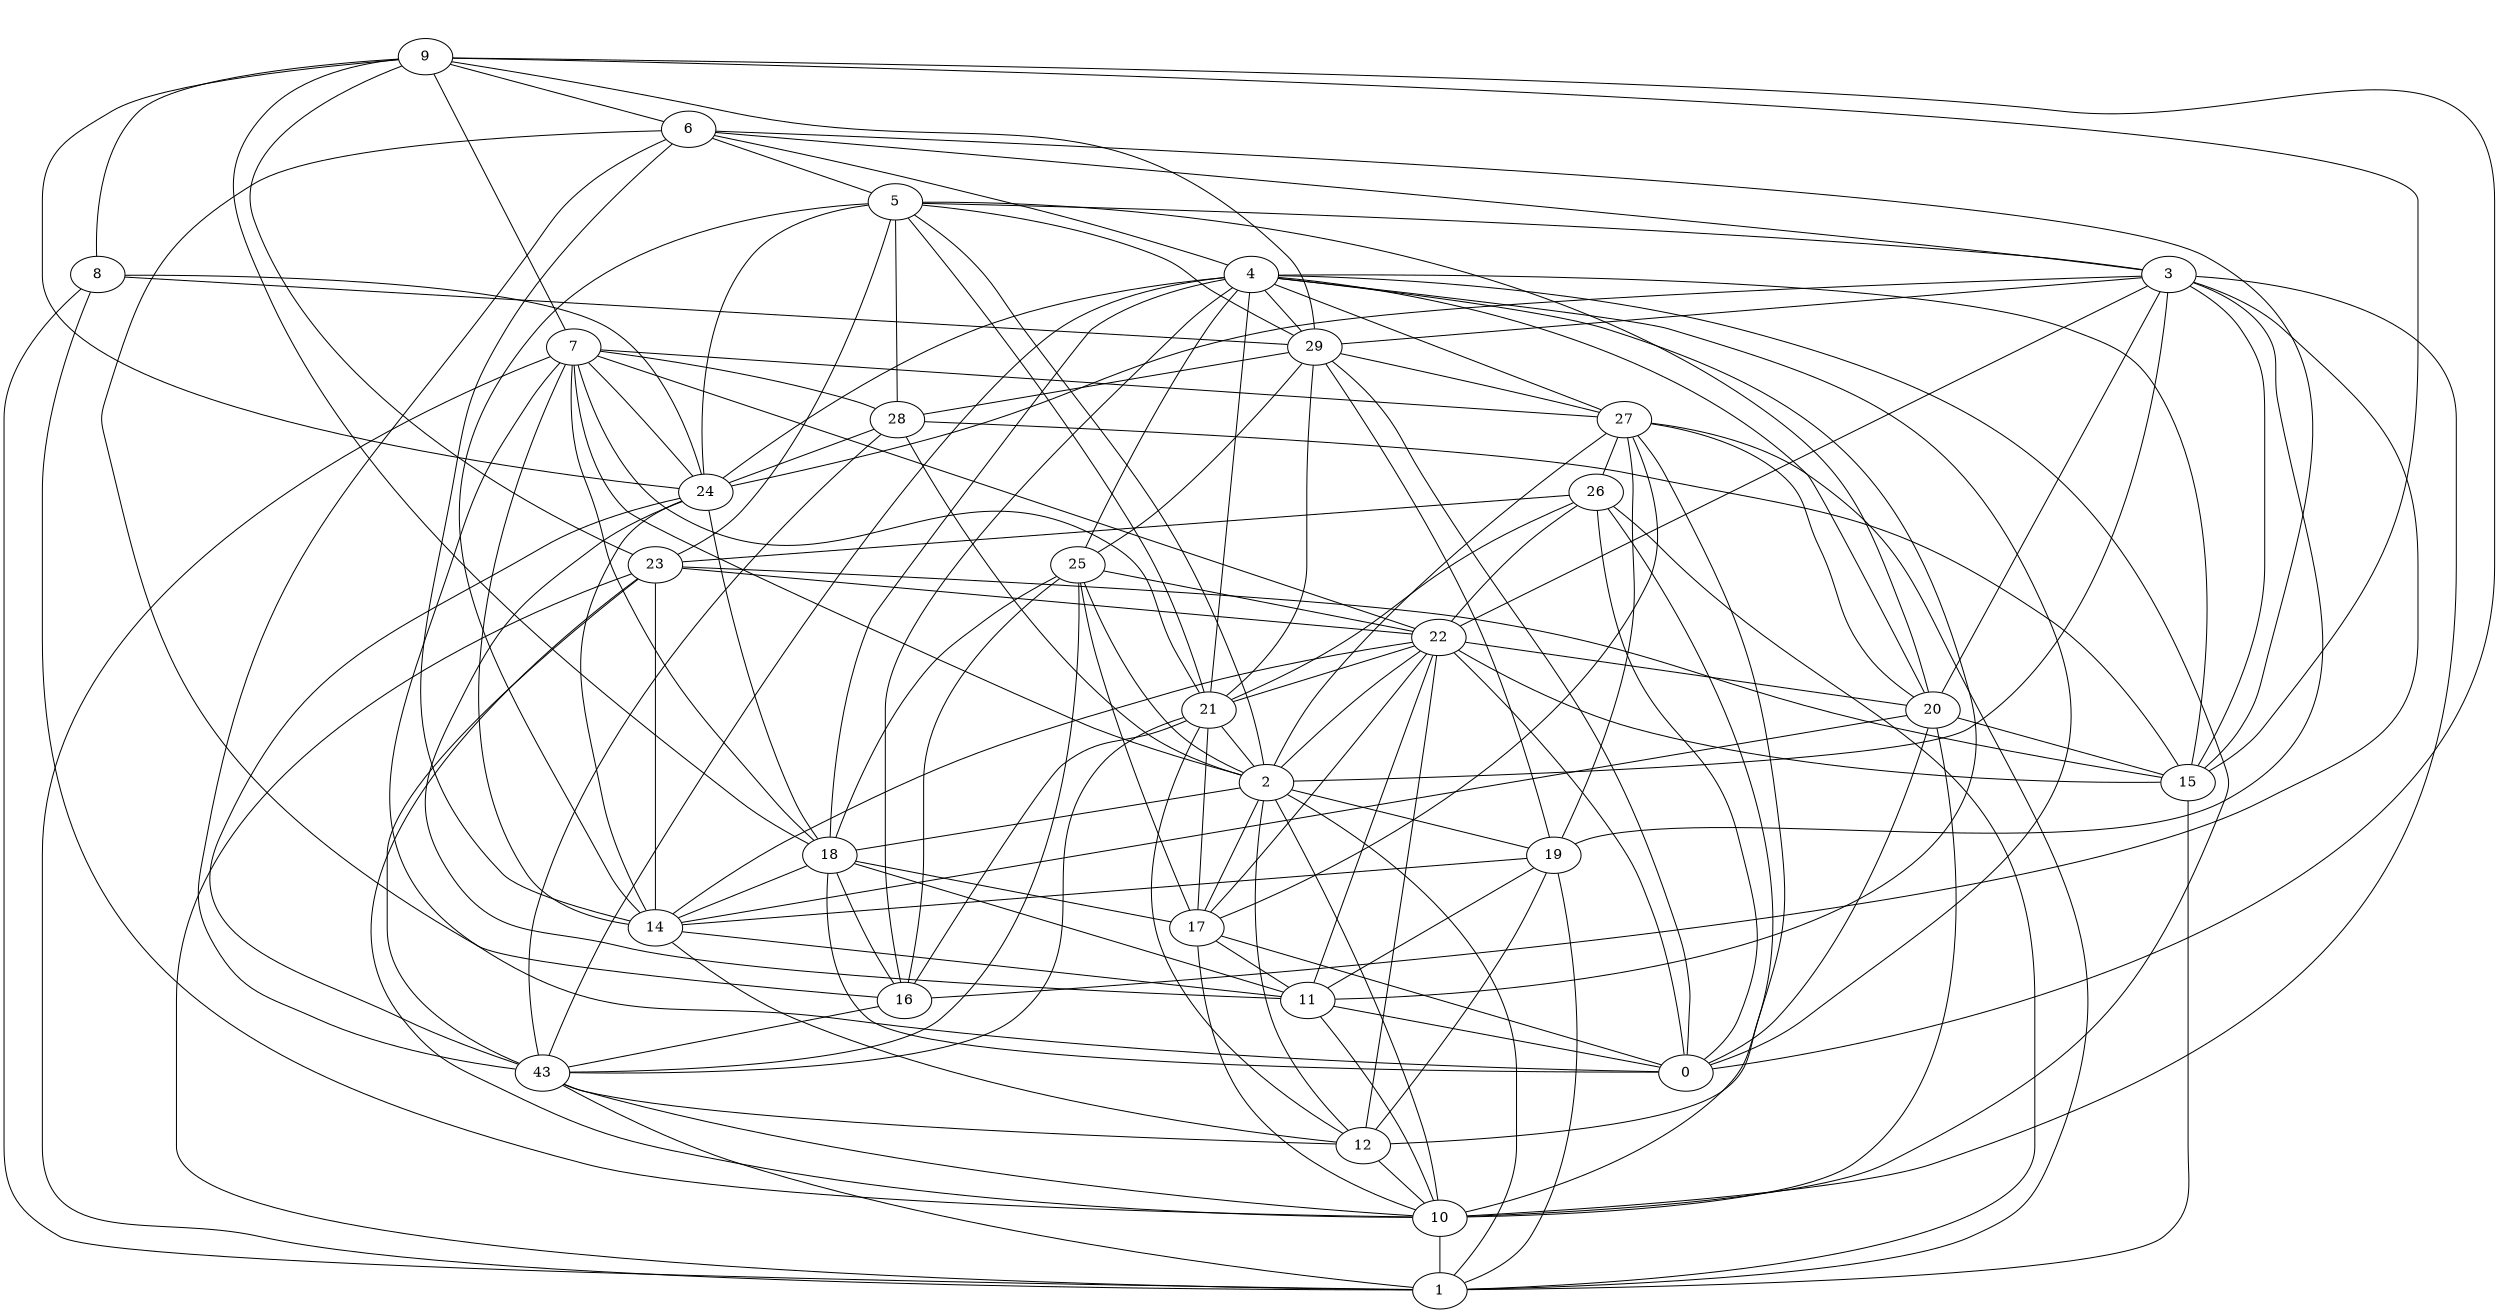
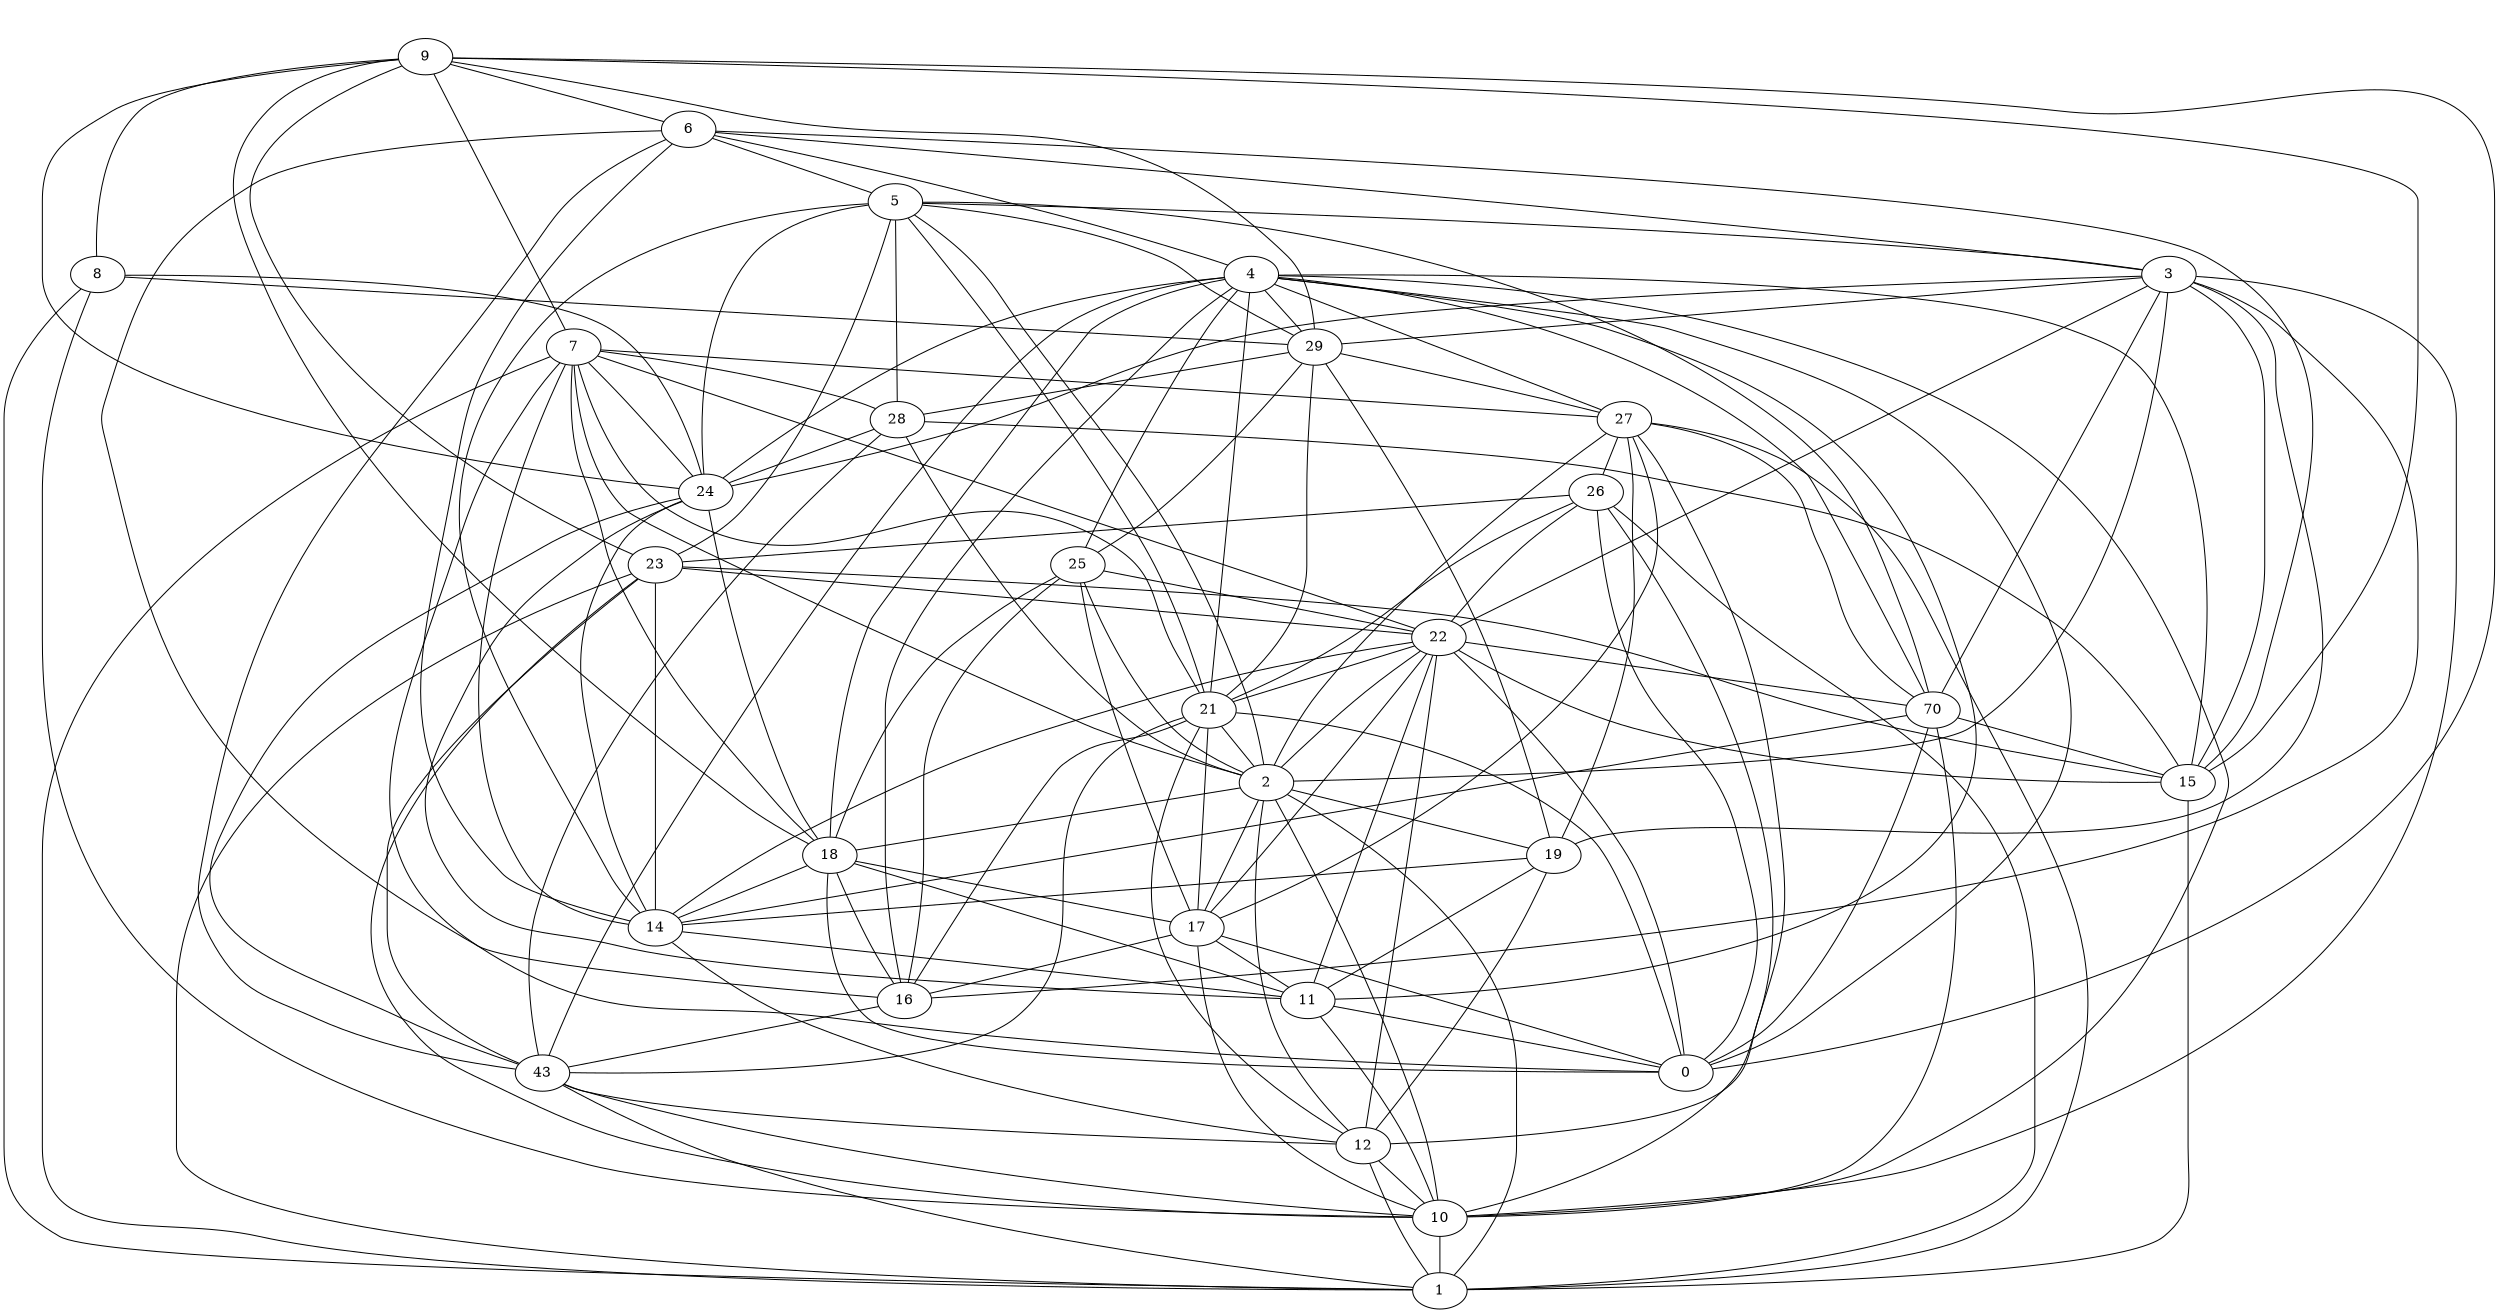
(1563, 684) -> (1532, 796)
(1933, 710) -> (1933, 710)
(997, 951) -> none
none -> (1063, 961)
(1573, 1099) -> (1397, 1224)
